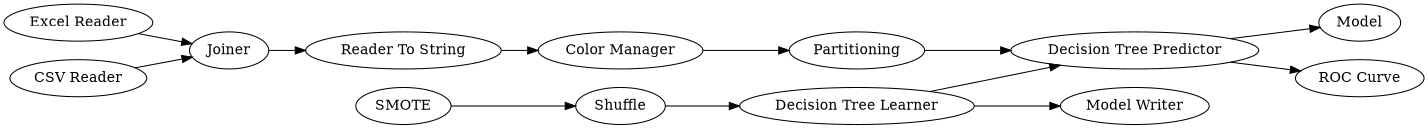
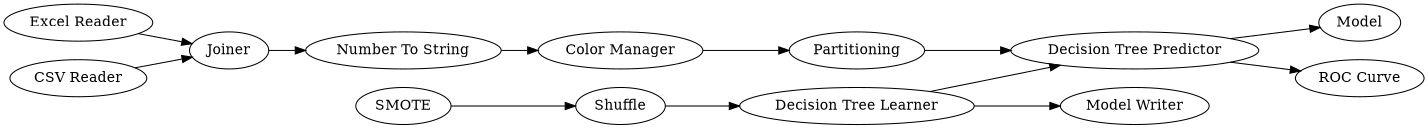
(403, 50) -> (403, 50)
